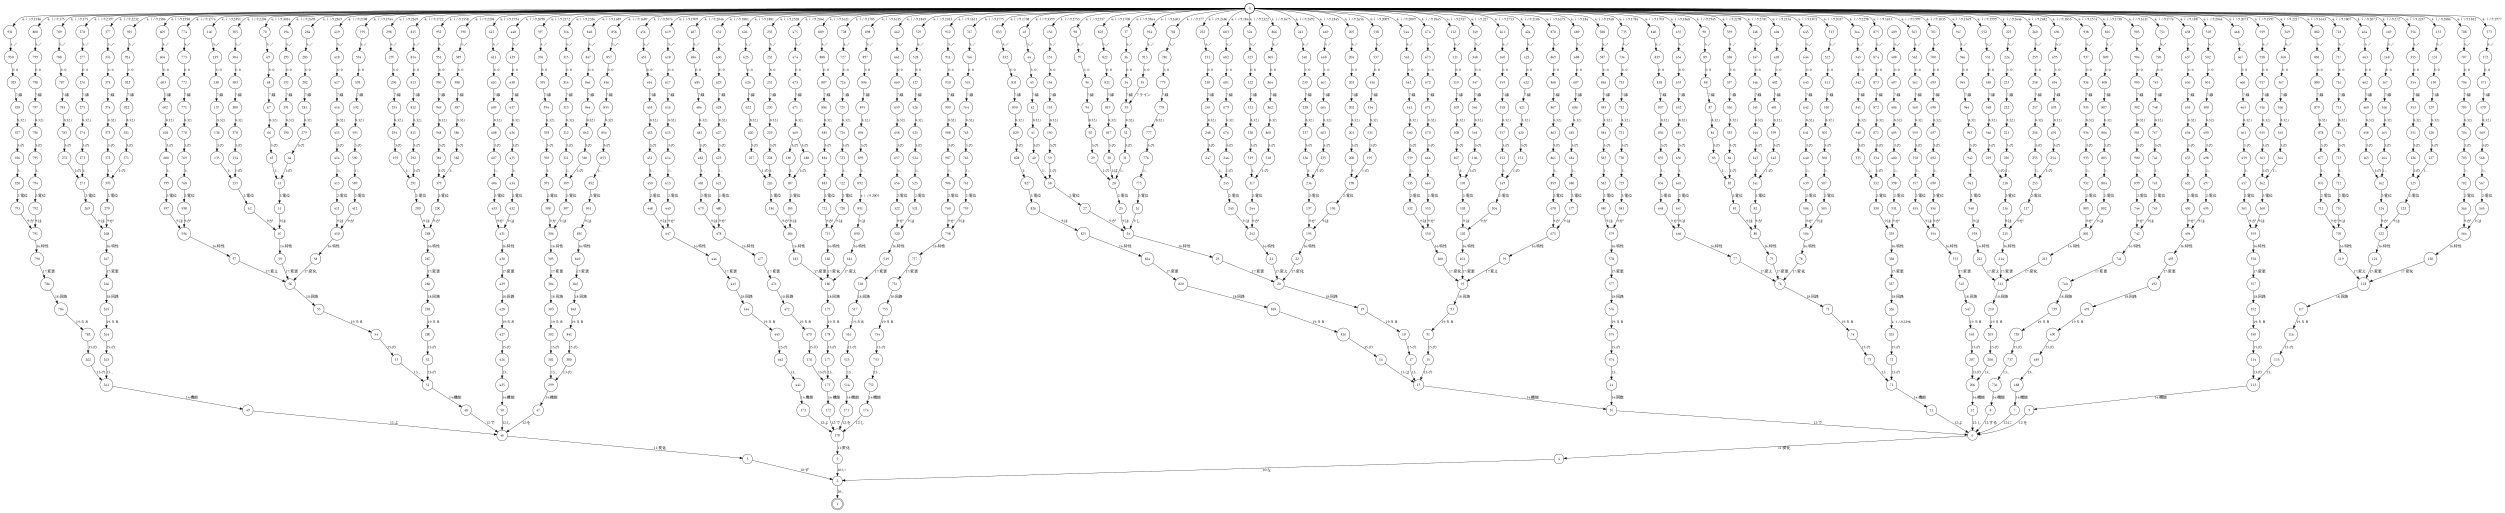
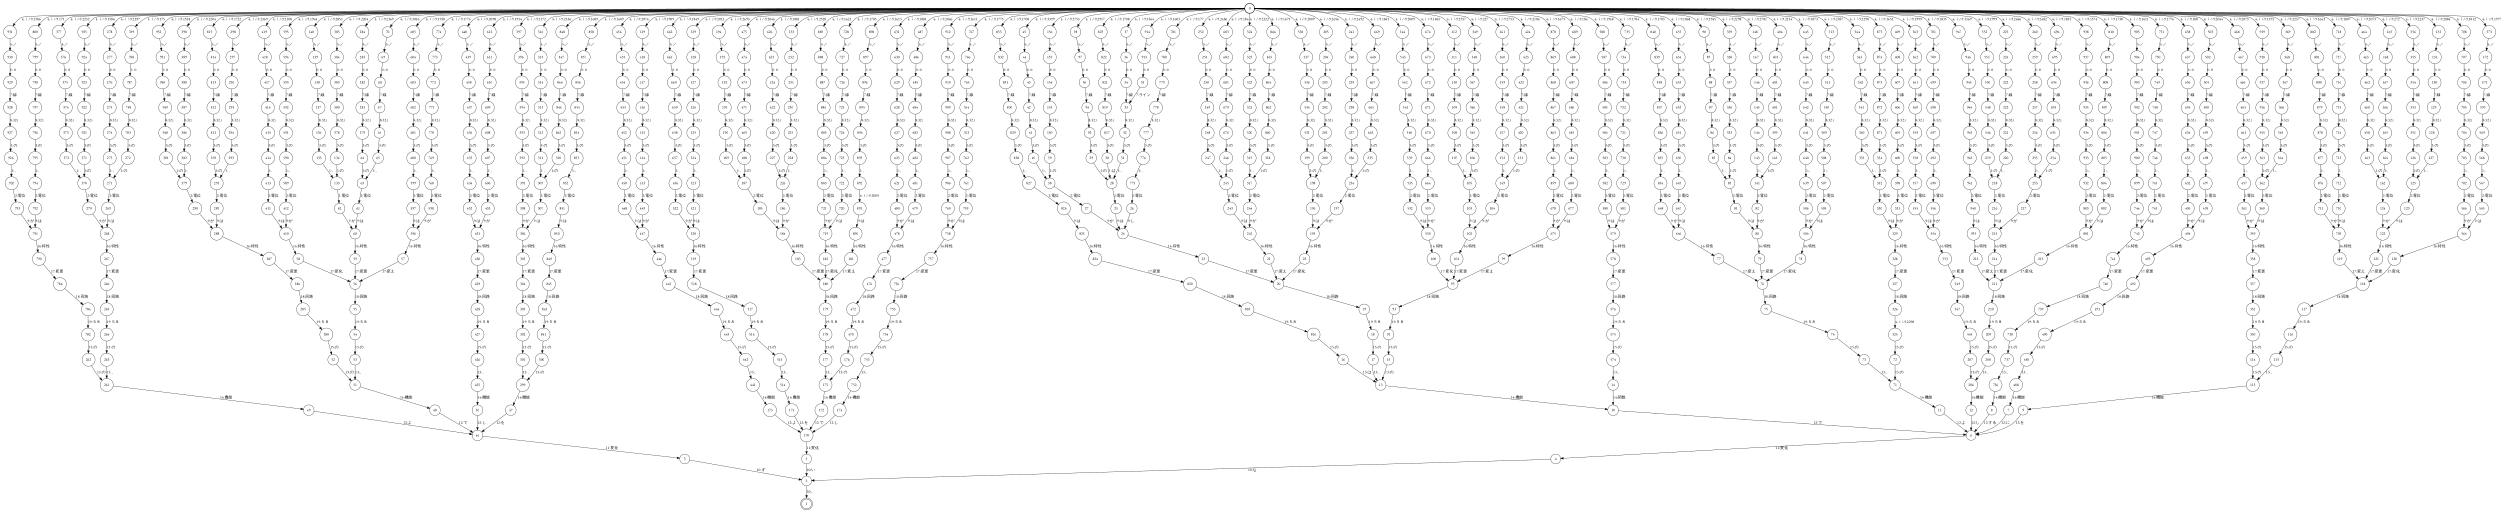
(791, 144) -> (726, 144)
